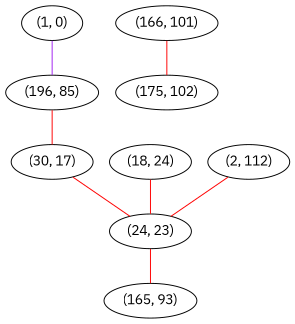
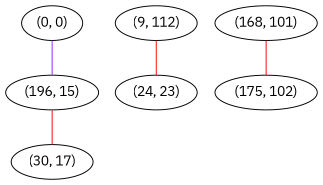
(52, 23) -> (52, 23)
(167, 23) -> (266, 23)
(52, 93) -> (52, 93)
(150, 162) -> none
(249, 162) -> (156, 23)
(101, 197) -> none
(150, 301) -> none
